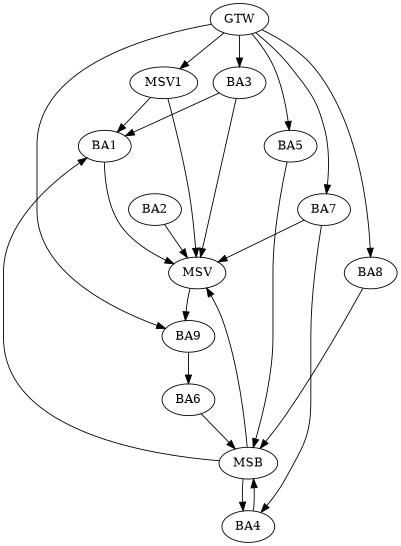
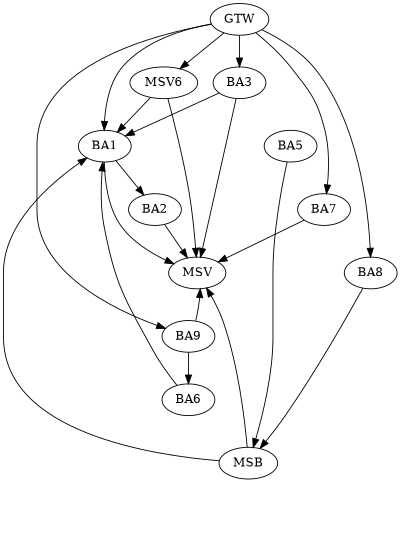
(277, 75) -> (138, 53)
(164, 83) -> (164, 83)
none -> (127, 174)
(188, 300) -> (198, 309)
(215, 428) -> (120, 285)
(248, 527) -> none
